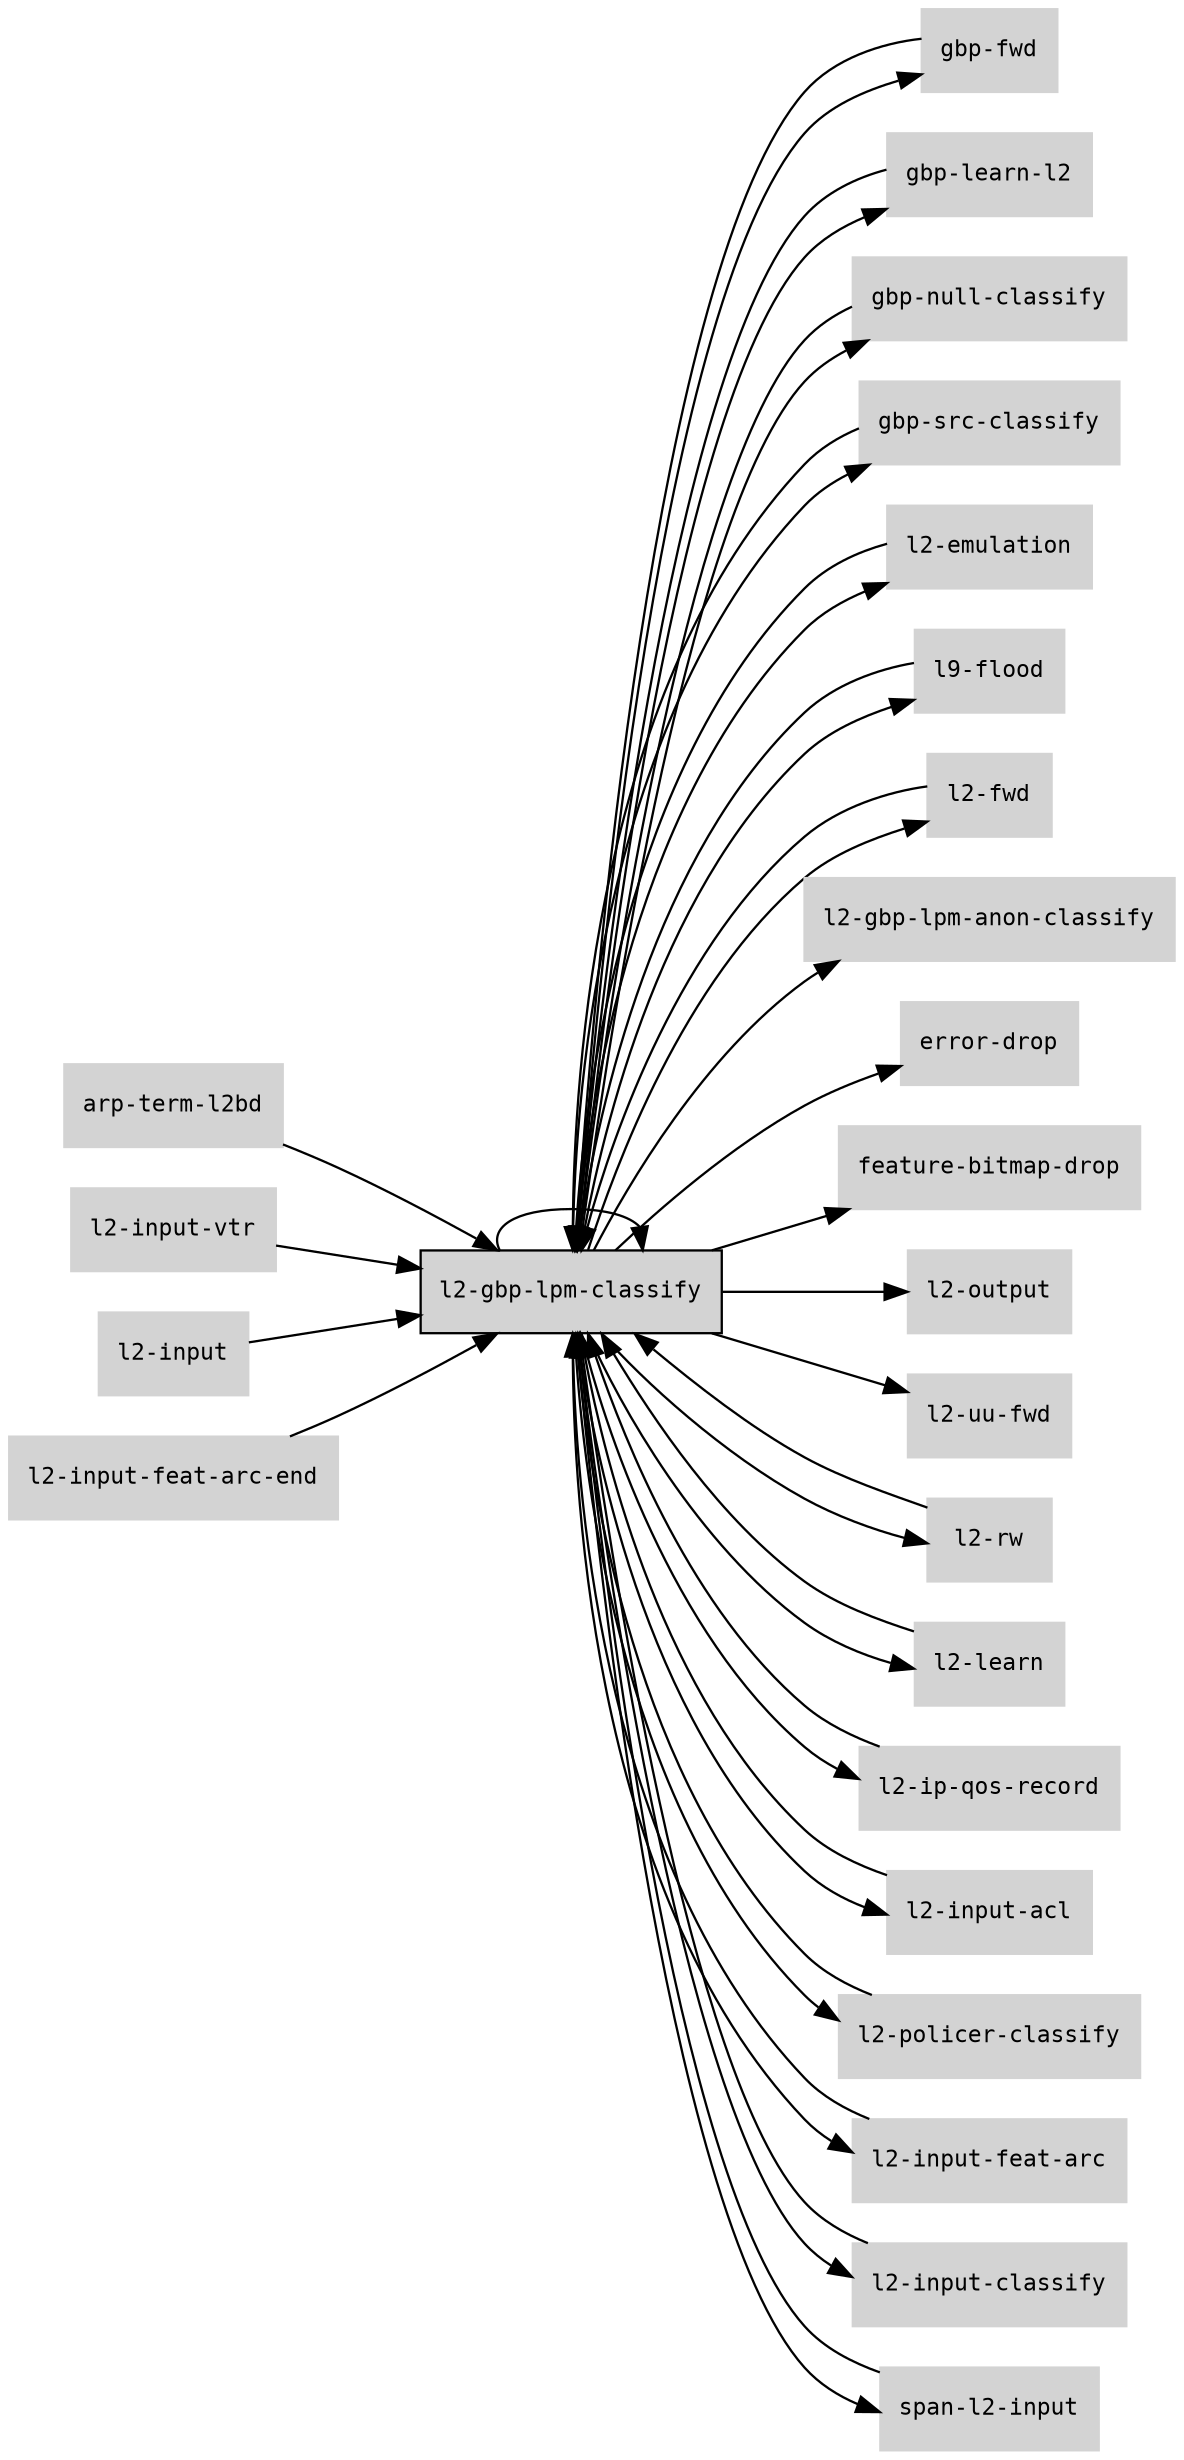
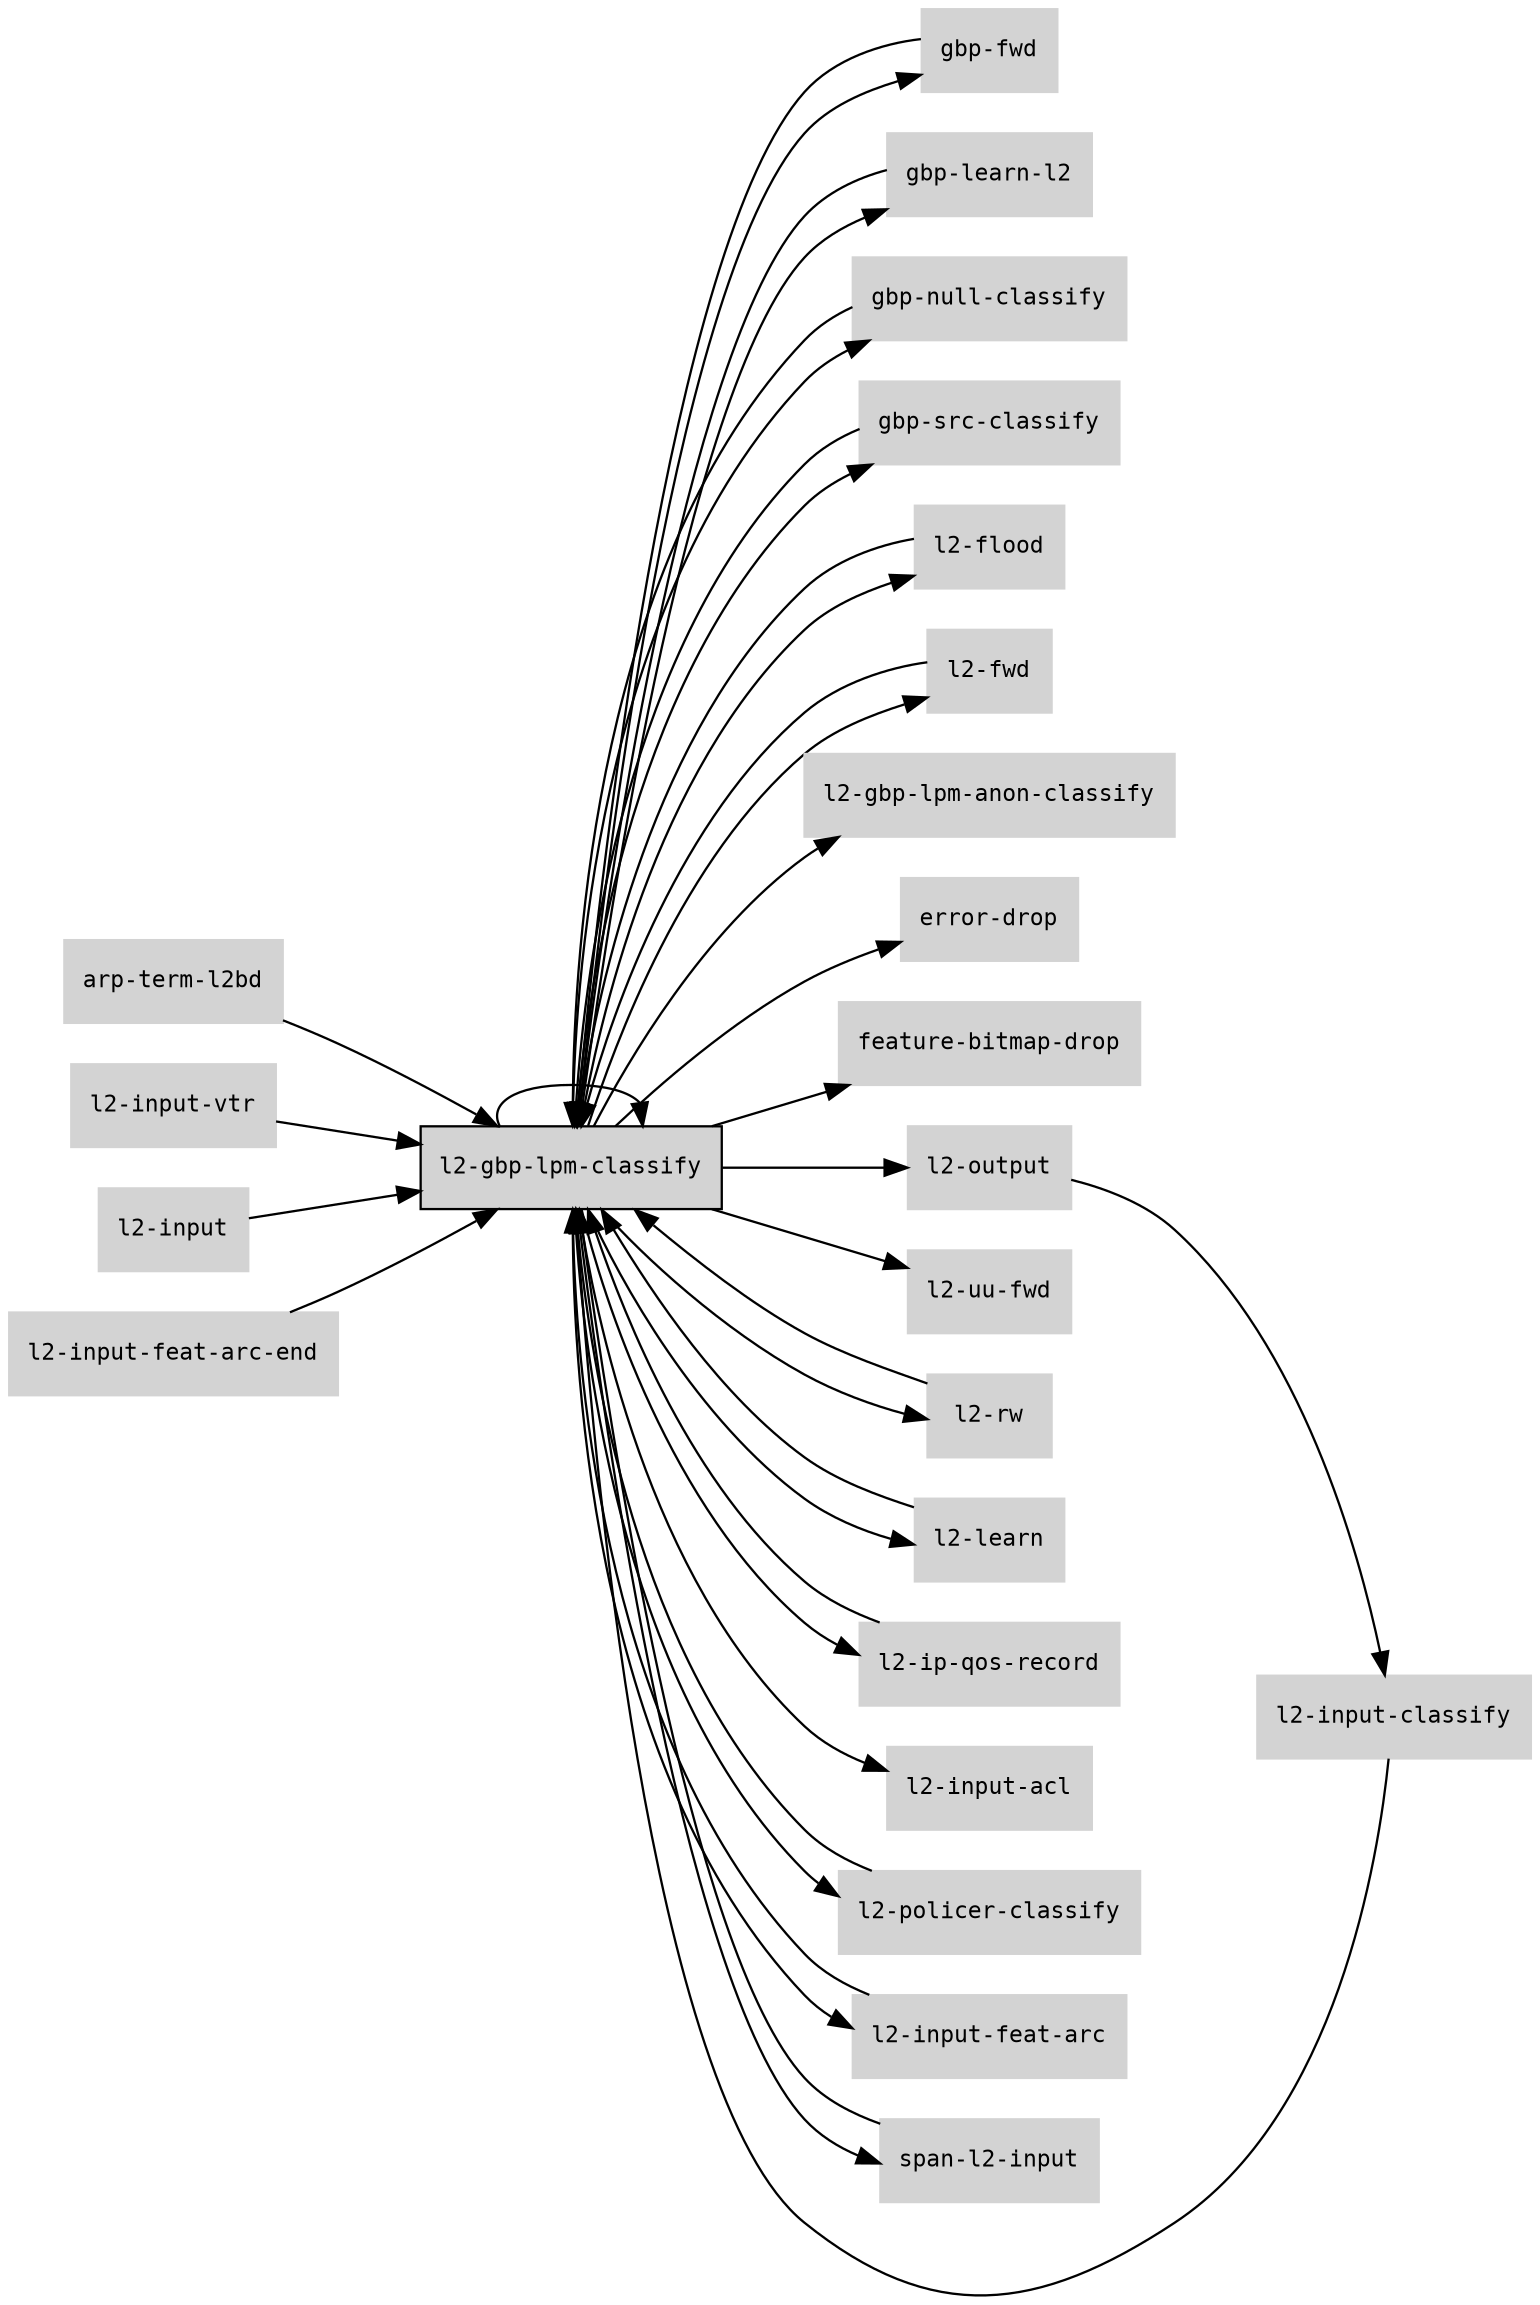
(990, 547) -> none
(990, 671) -> (990, 547)
(680, 1653) -> none
(655, 1817) -> (1282, 1374)
